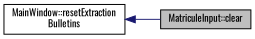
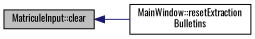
(148, 19) -> (117, 19)
